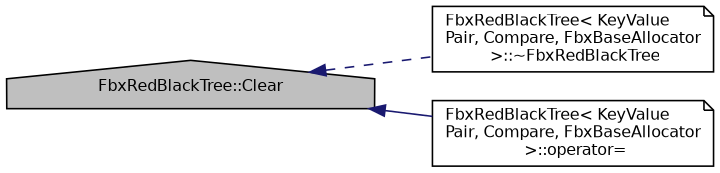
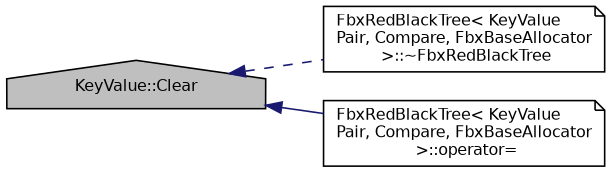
(191, 87) -> (136, 87)
